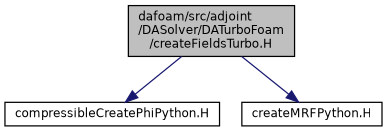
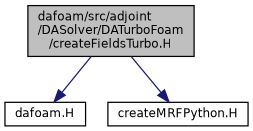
(112, 114) -> (45, 114)
